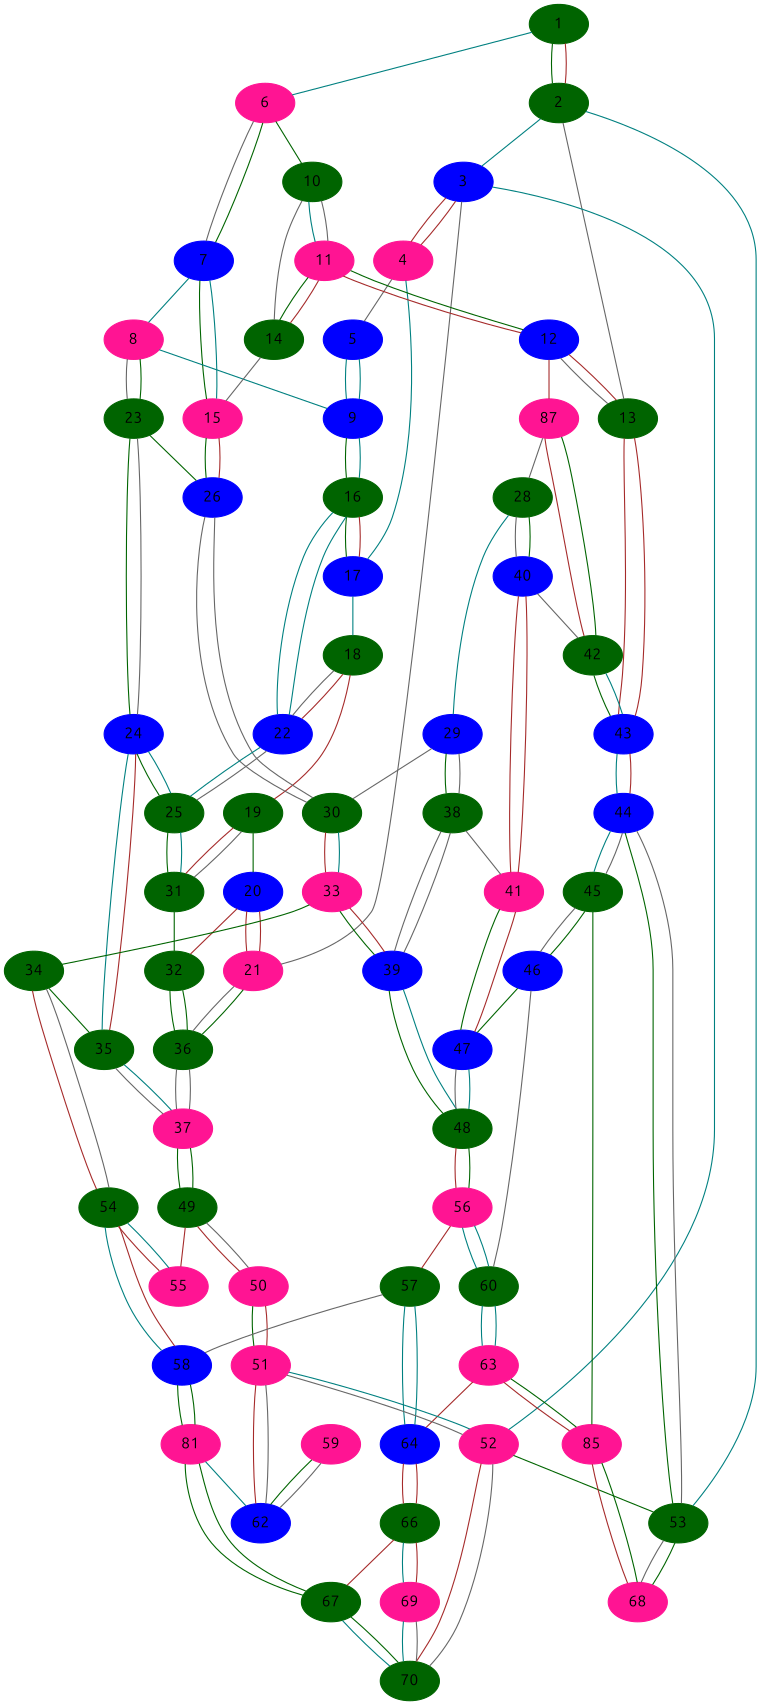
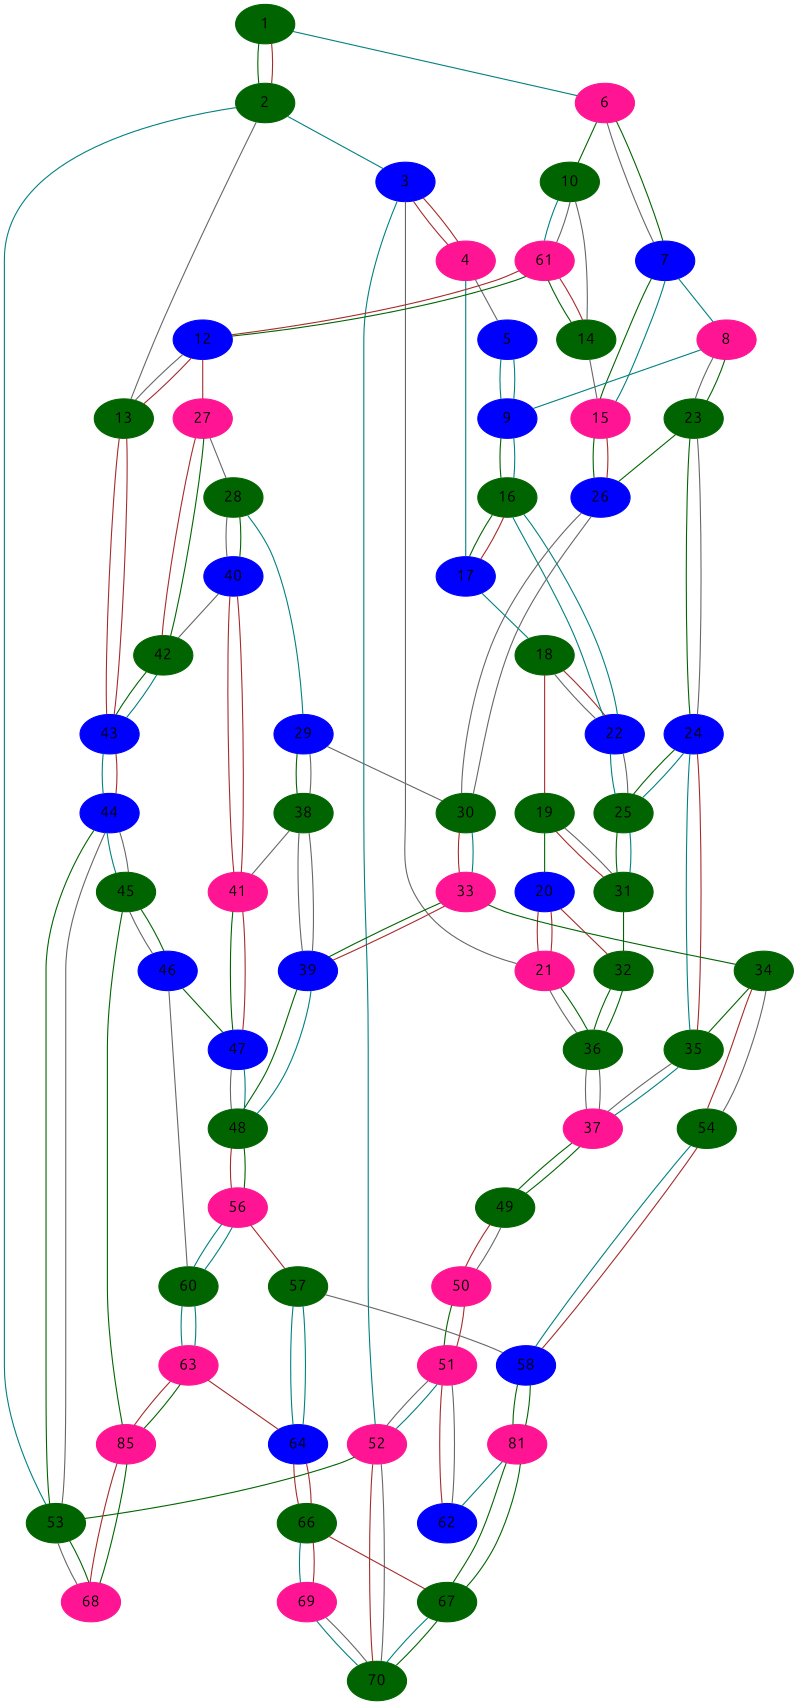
(324, 261) -> (545, 261)
(549, 419) -> (203, 419)
(179, 1287) -> none
(331, 1444) -> none
